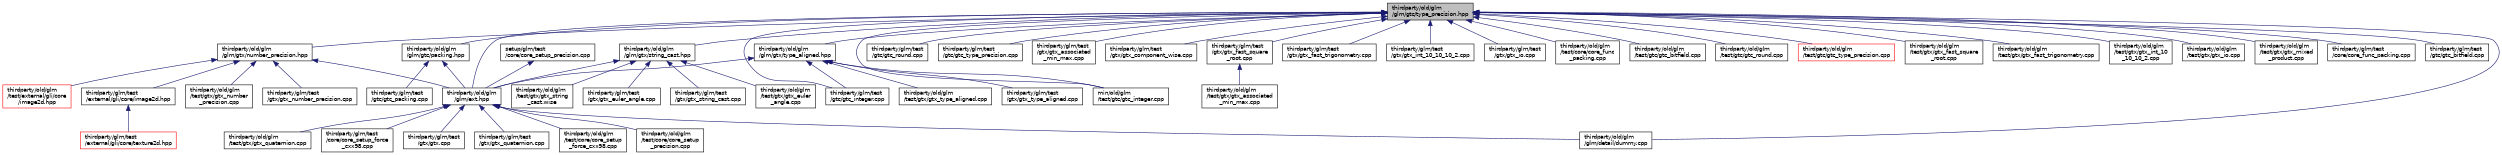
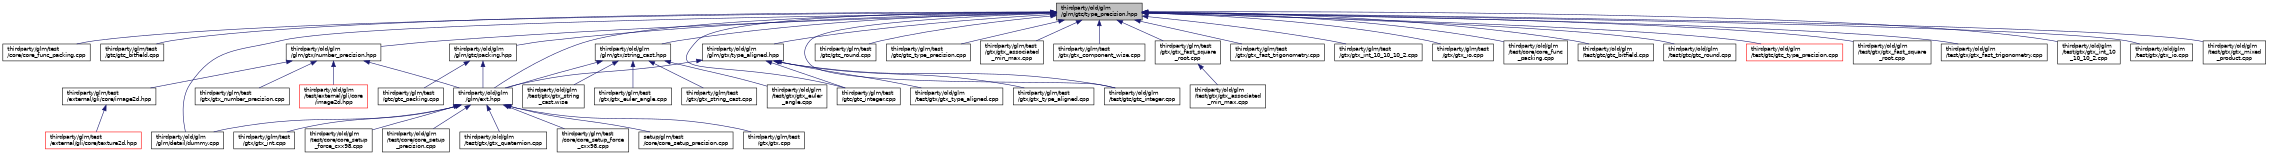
(507, 76) -> (587, 121)
(219, 96) -> none
(1131, 96) -> (1142, 96)
(512, 140) -> (264, 140)
